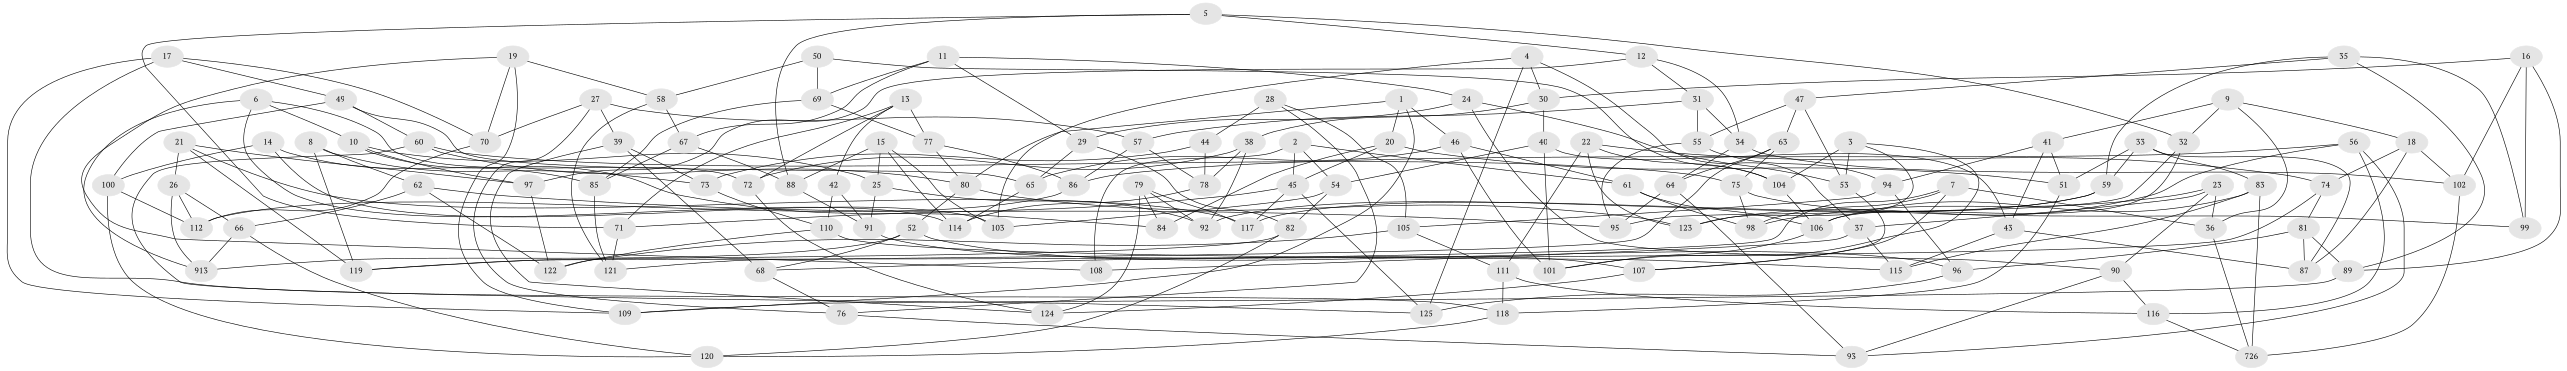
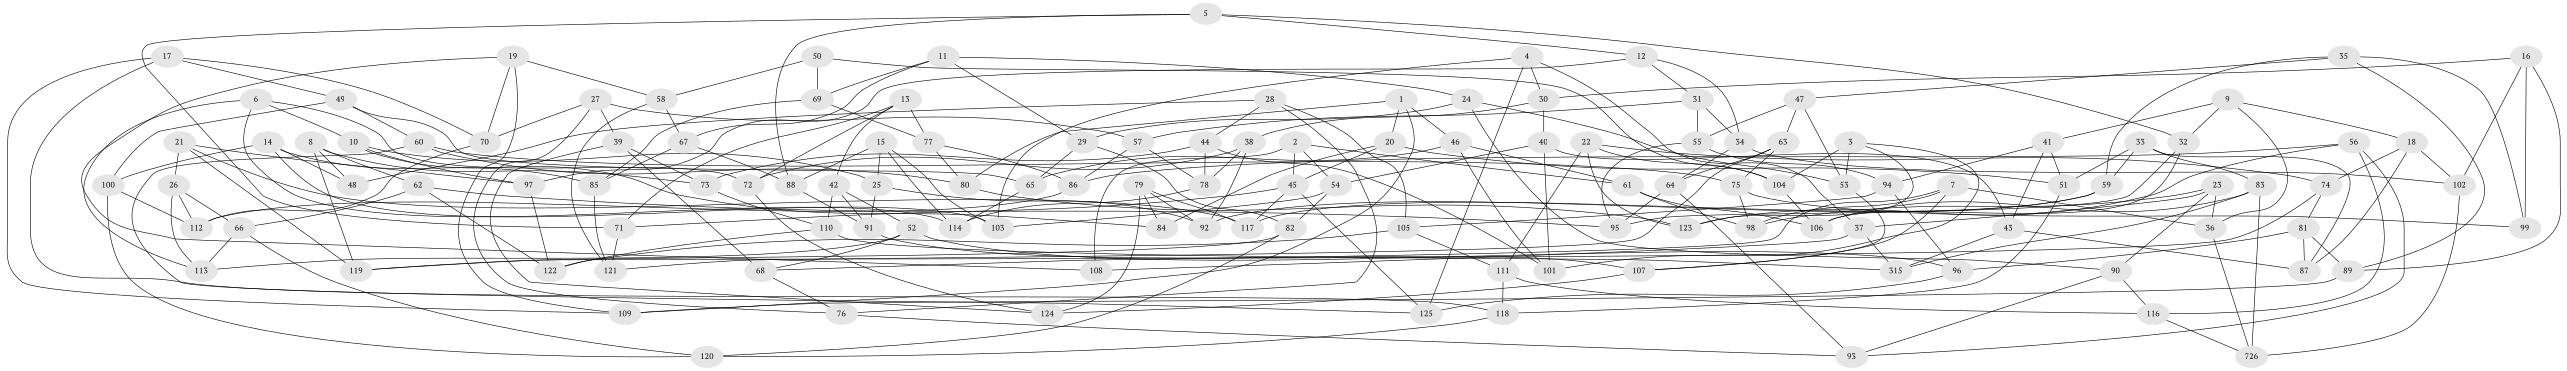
none -> (353, 185)
(941, 205) -> (873, 207)
(1685, 254) -> (1385, 185)
(201, 271) -> (201, 271)
(1896, 271) -> (1896, 271)
